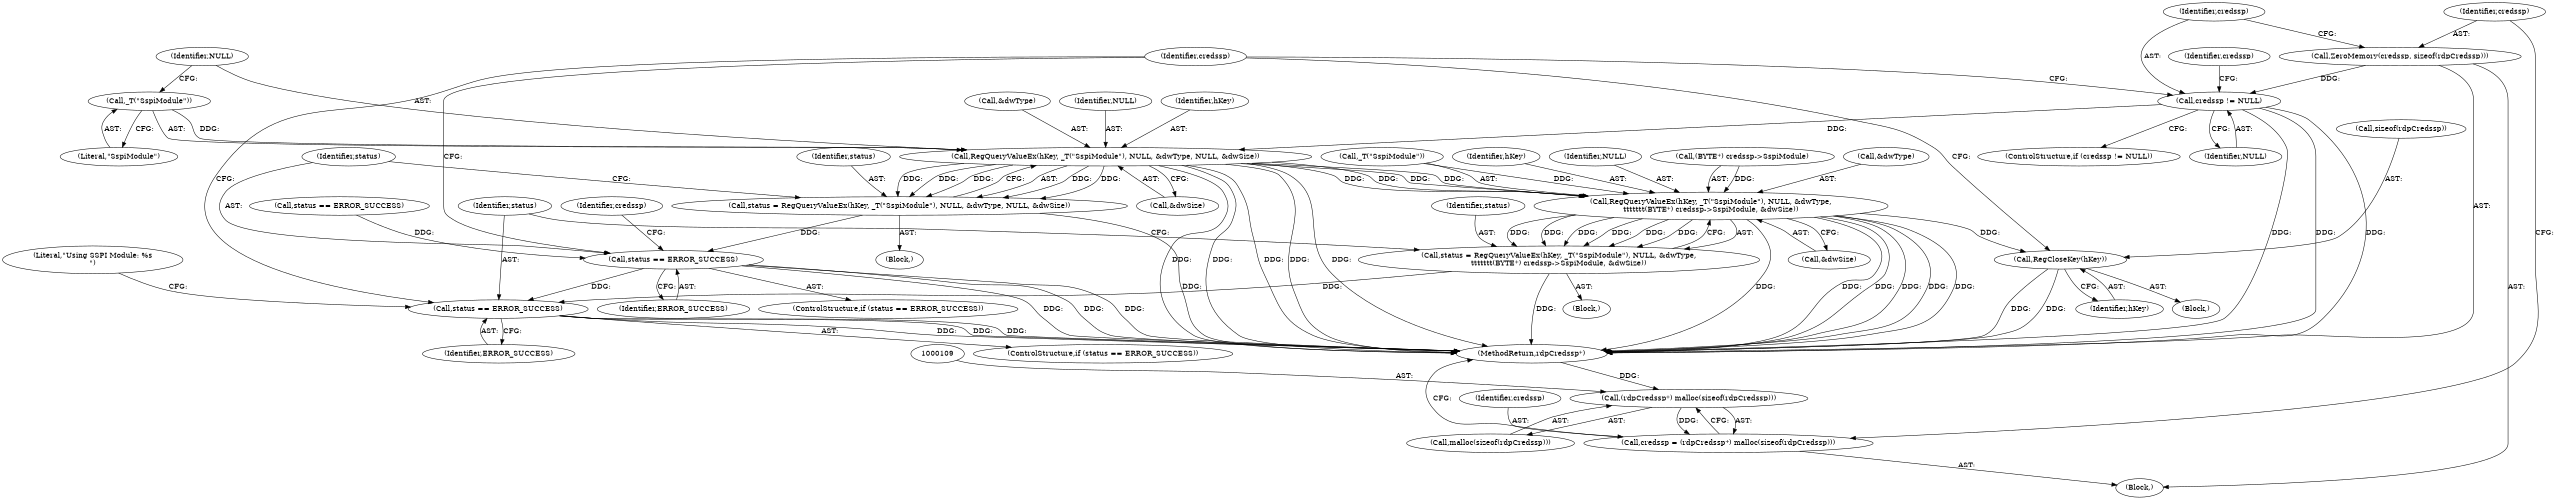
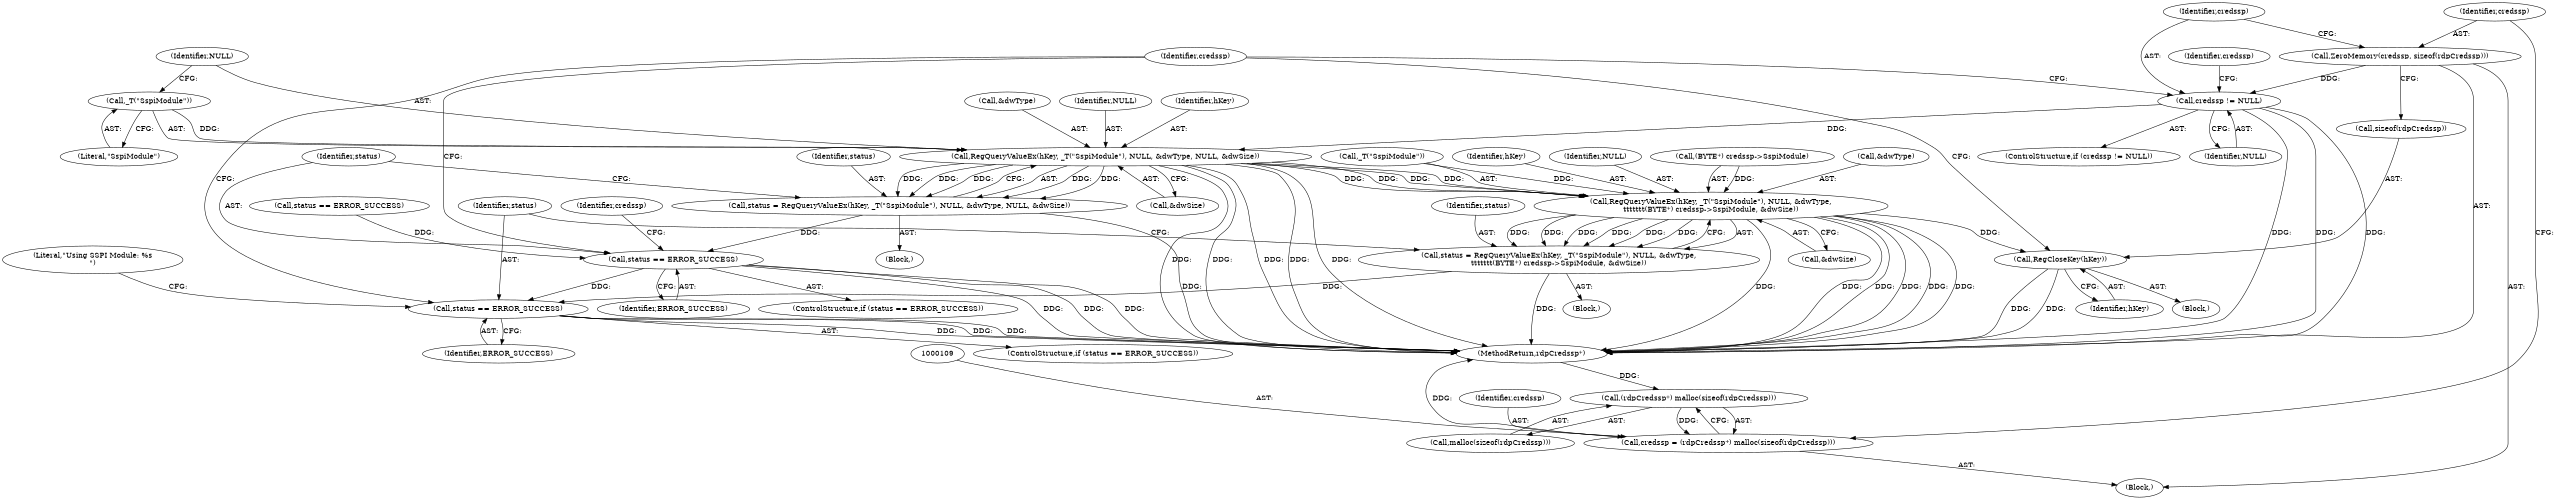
none -> (2401, 90)
(2179, 129) -> (2179, 129)
(1278, 375) -> (1287, 411)
(1444, 399) -> (1444, 399)
